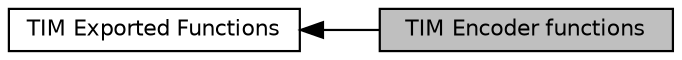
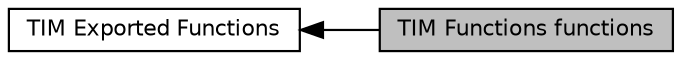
(526, 30) -> (526, 30)
